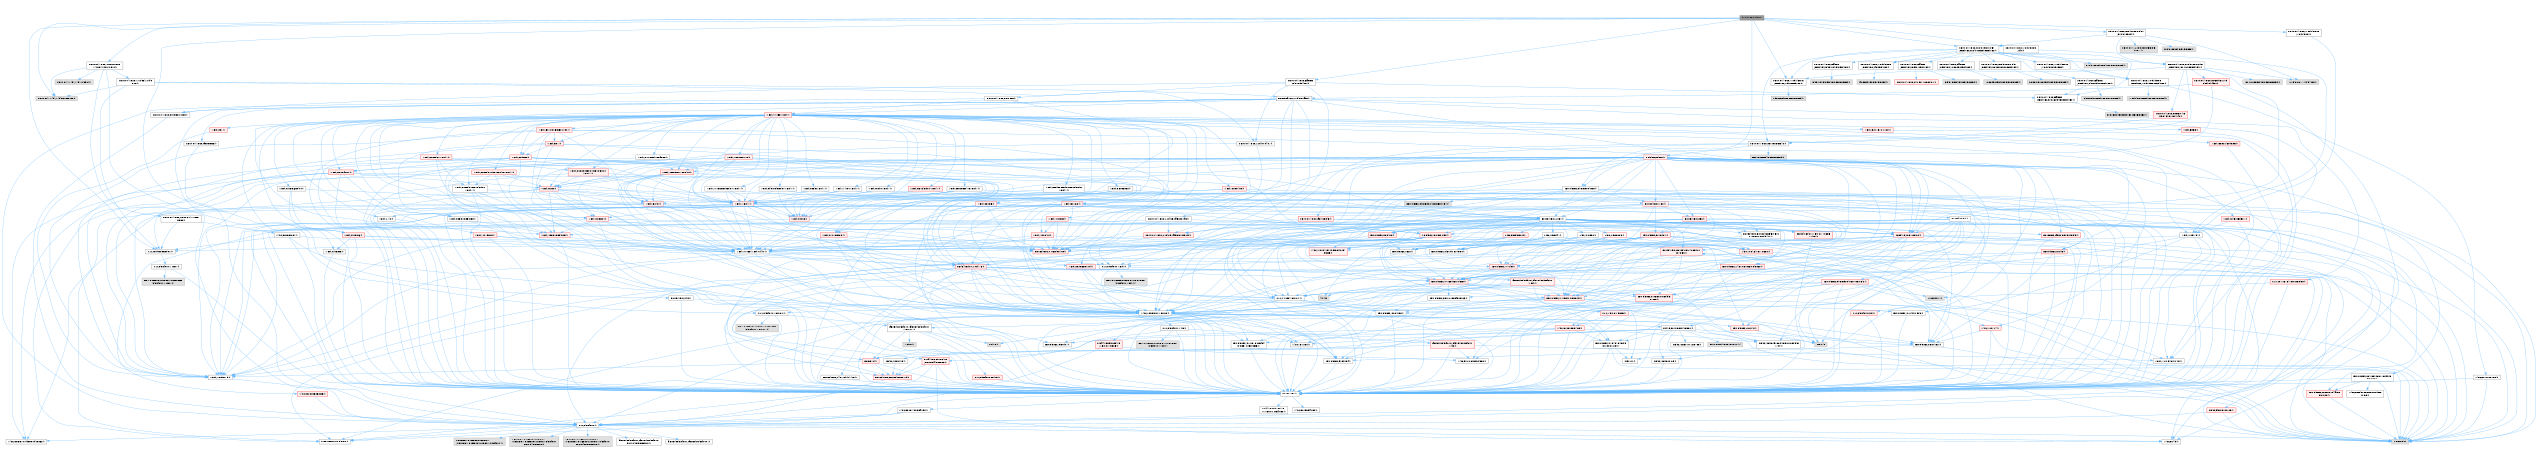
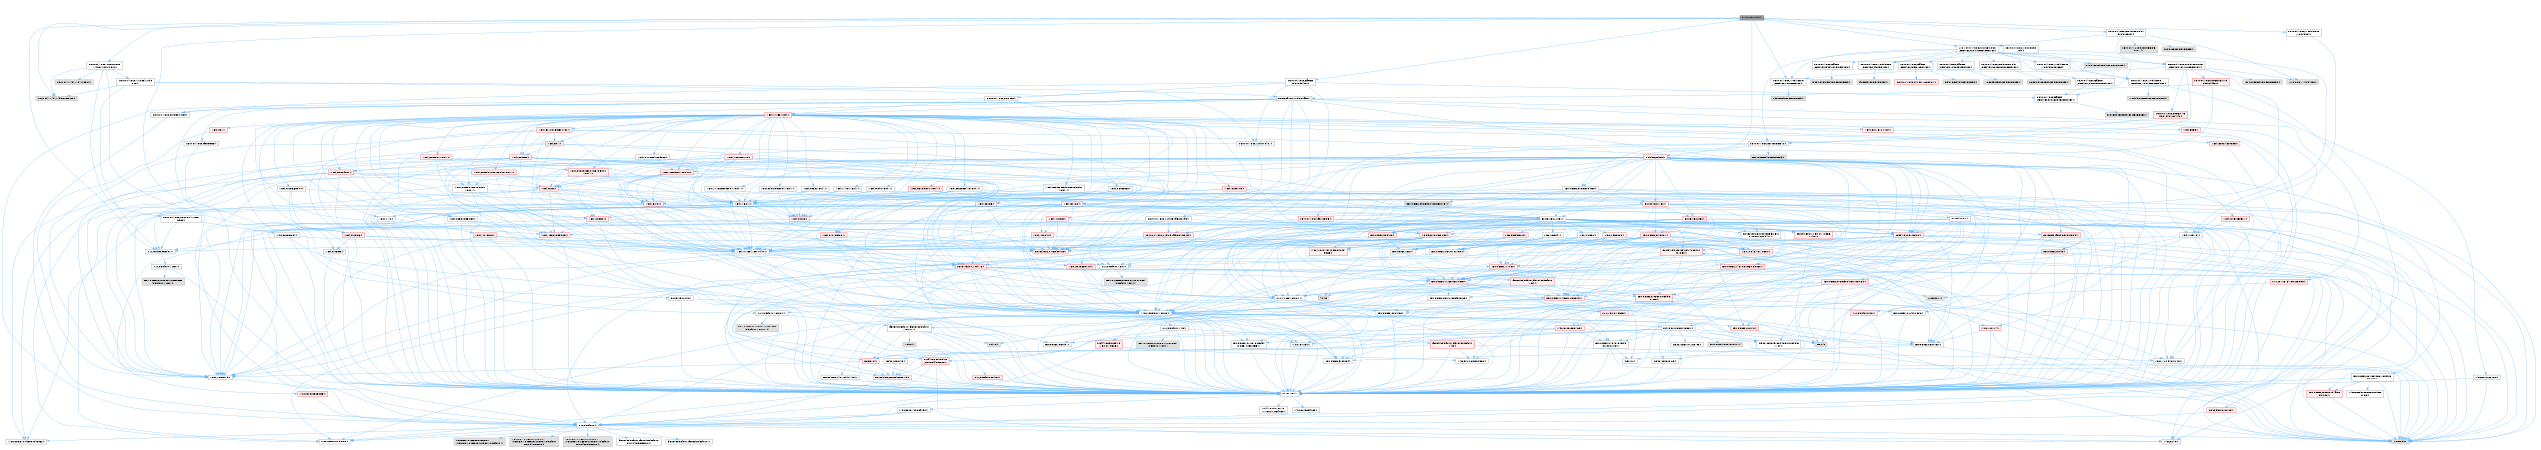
(1978, 49) -> (1978, 49)
(2102, 98) -> none
(892, 377) -> (892, 377)
